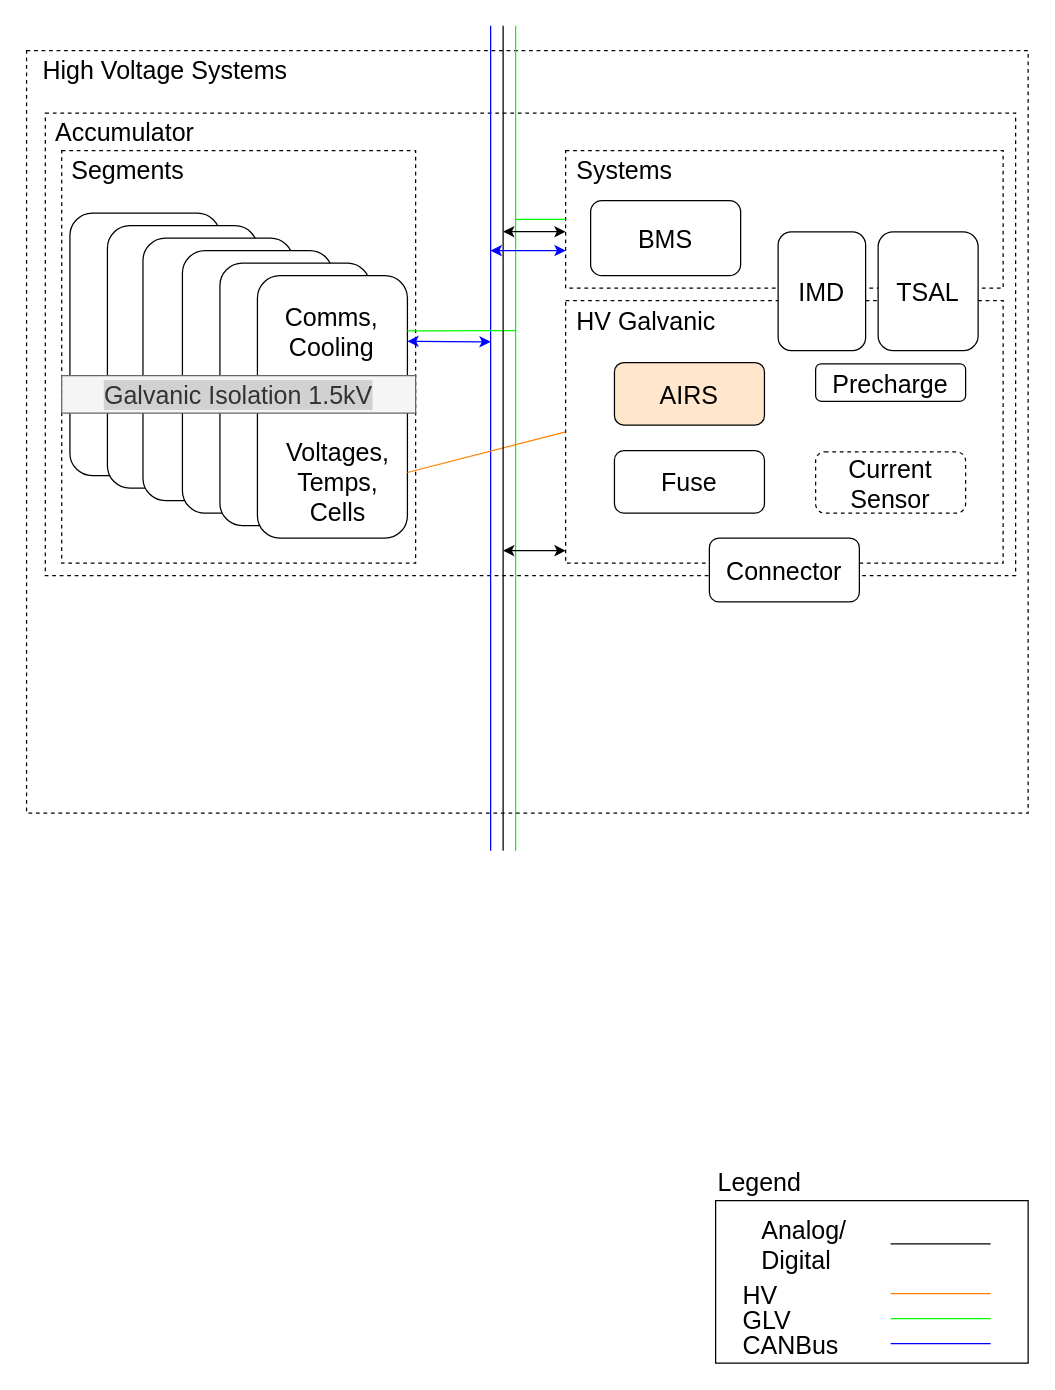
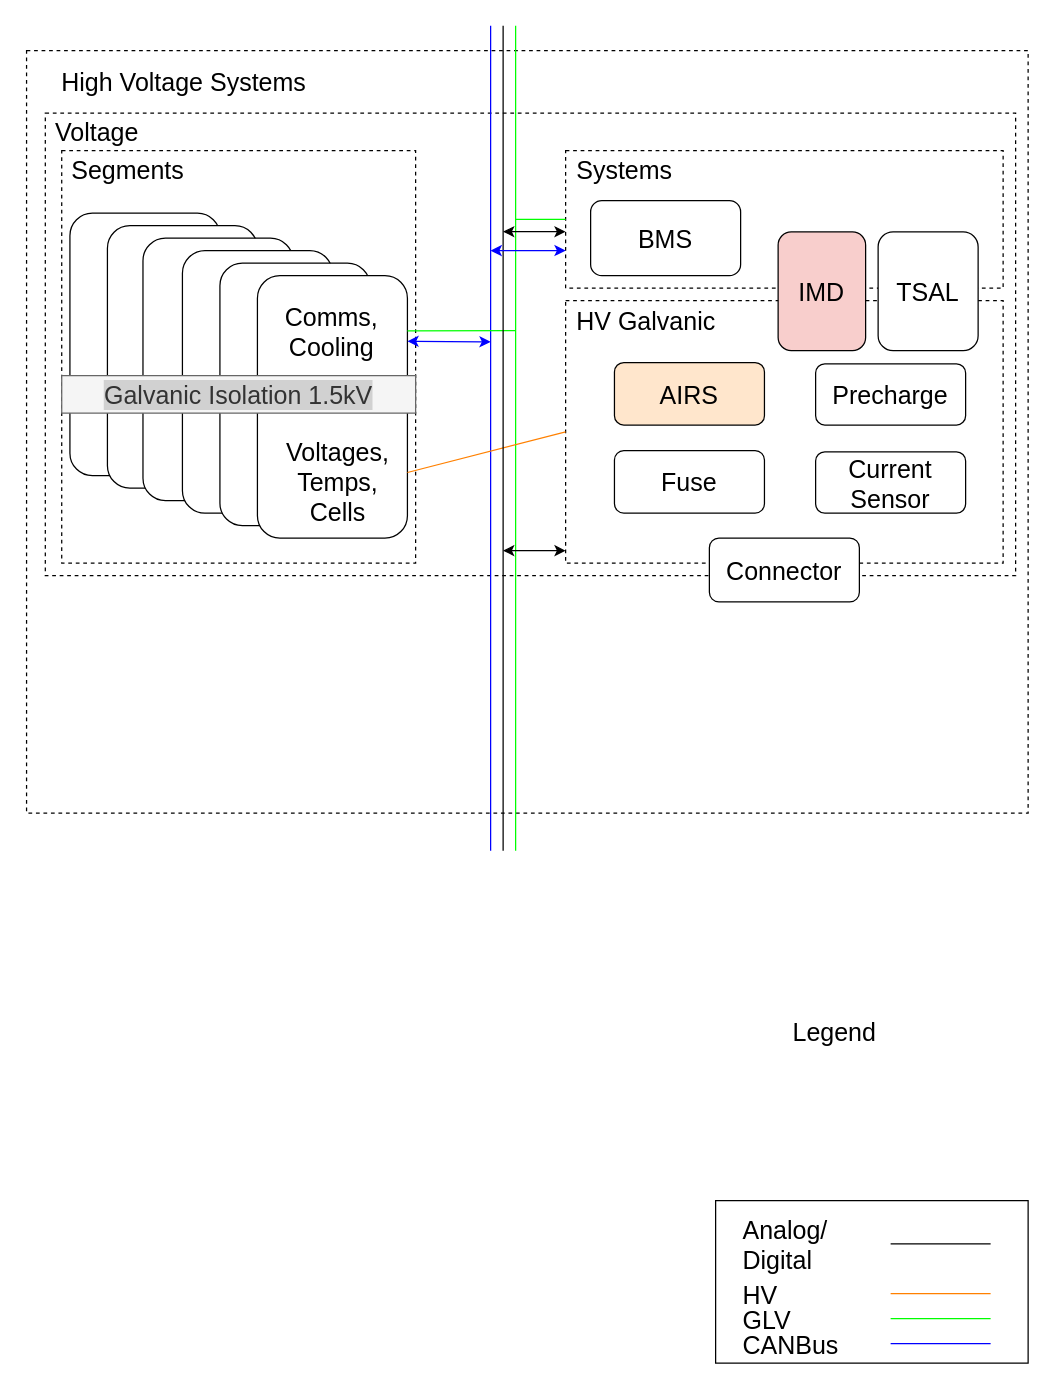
(253, 69) -> (272, 82)
(129, 132) -> (101, 132)
(822, 291) -> (822, 291)
(891, 383) -> (891, 394)
(891, 483) -> (891, 483)
(753, 1182) -> (828, 1032)
(797, 1244) -> (778, 1244)
